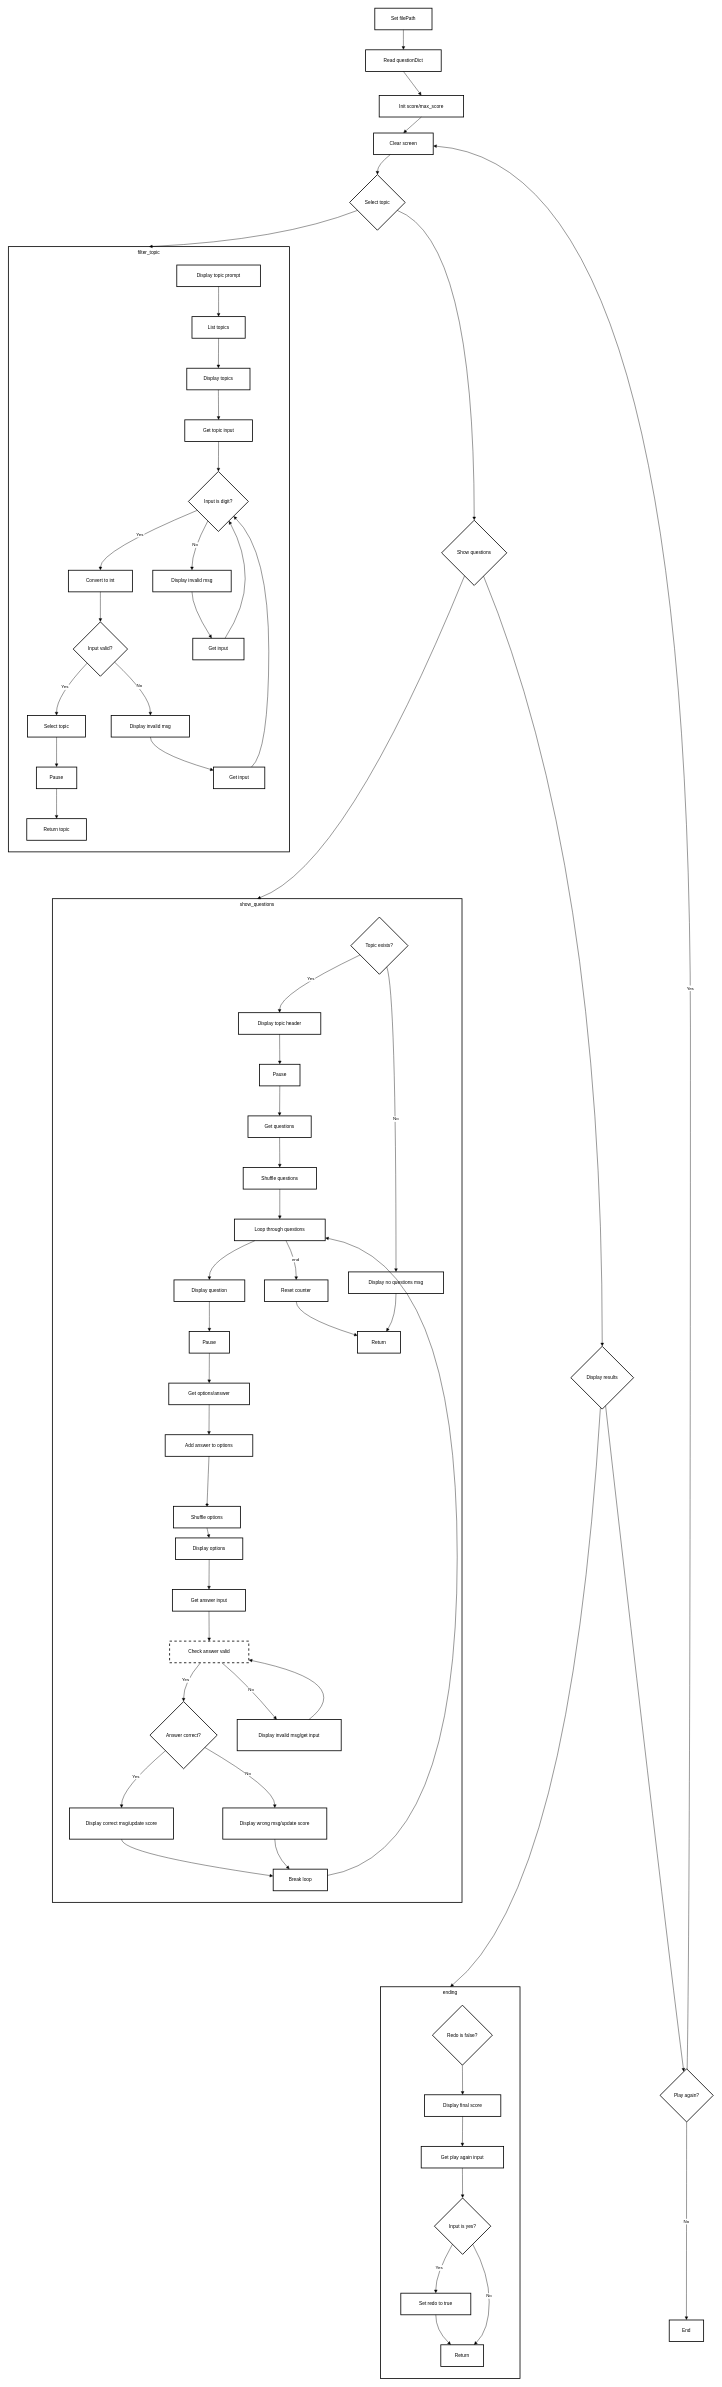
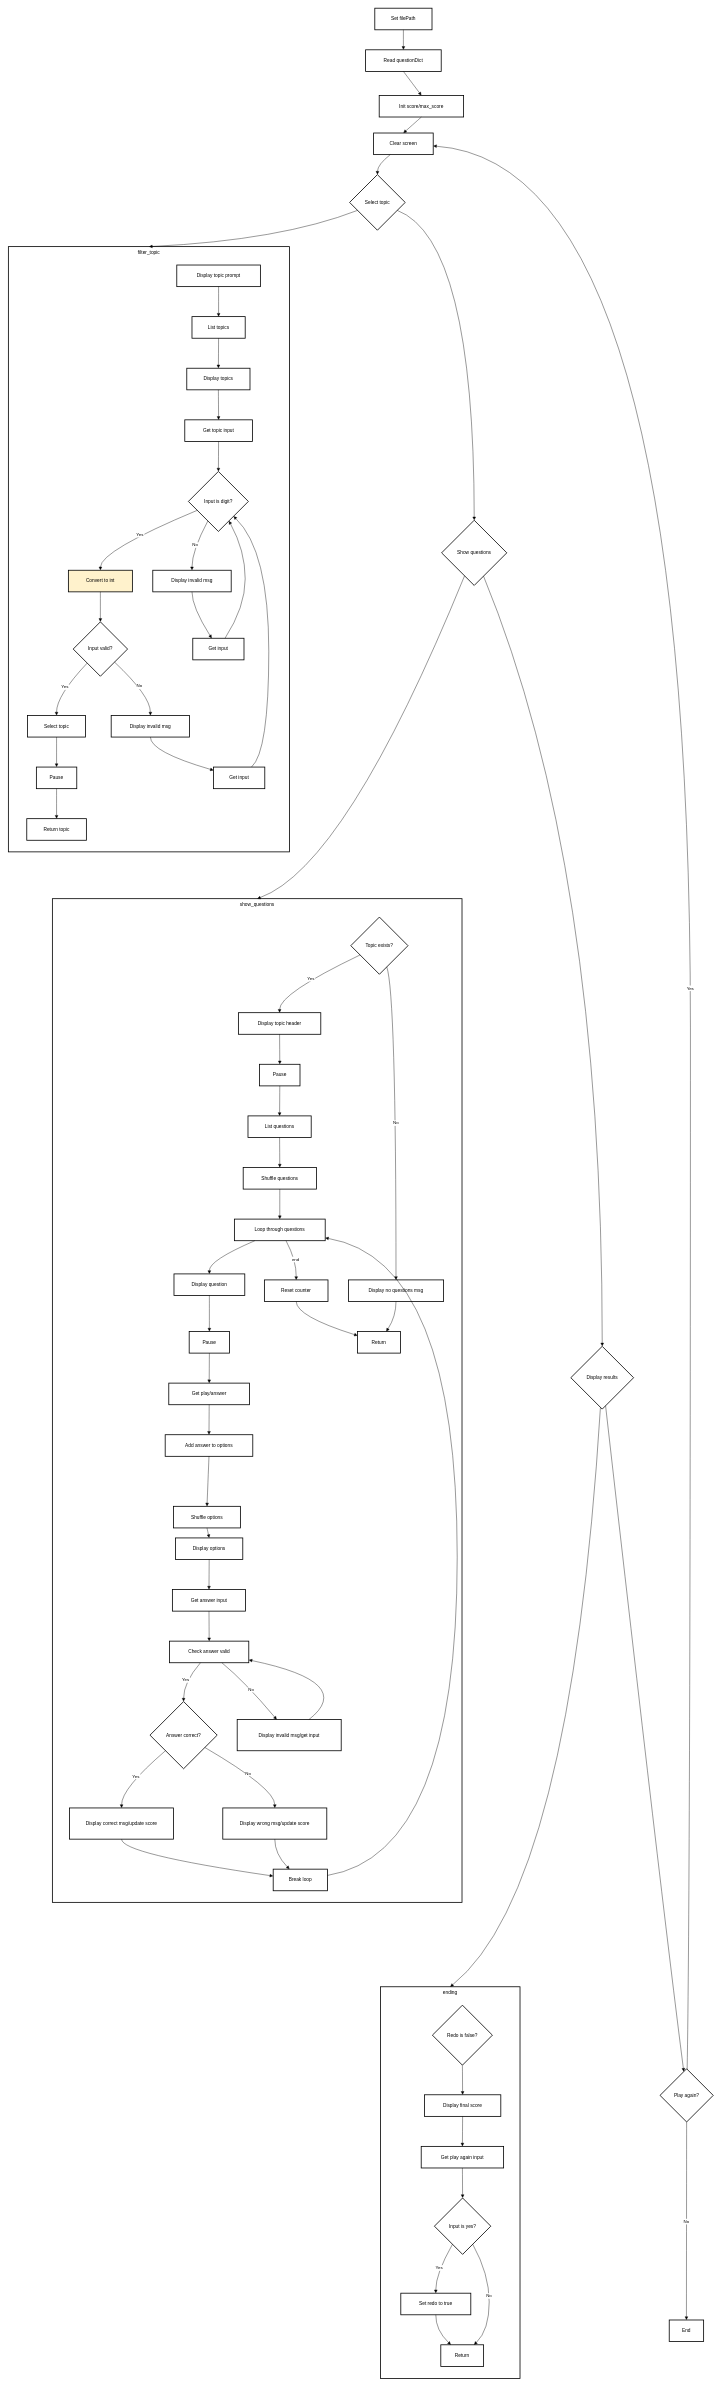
(100, 581) -> (100, 581)
(279, 1127) -> (279, 1127)
(396, 1283) -> (396, 1291)
(209, 1291) -> (209, 1285)
(209, 1394) -> (209, 1394)
(207, 1502) -> (207, 1502)
(209, 1652) -> (209, 1652)
